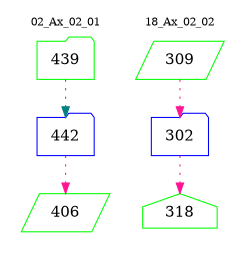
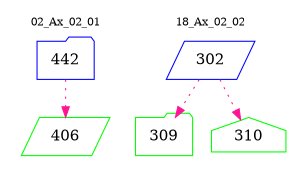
(66, 60) -> none
(180, 60) -> (164, 137)
(180, 93) -> (190, 94)
(180, 137) -> (211, 60)
(180, 213) -> (249, 137)
